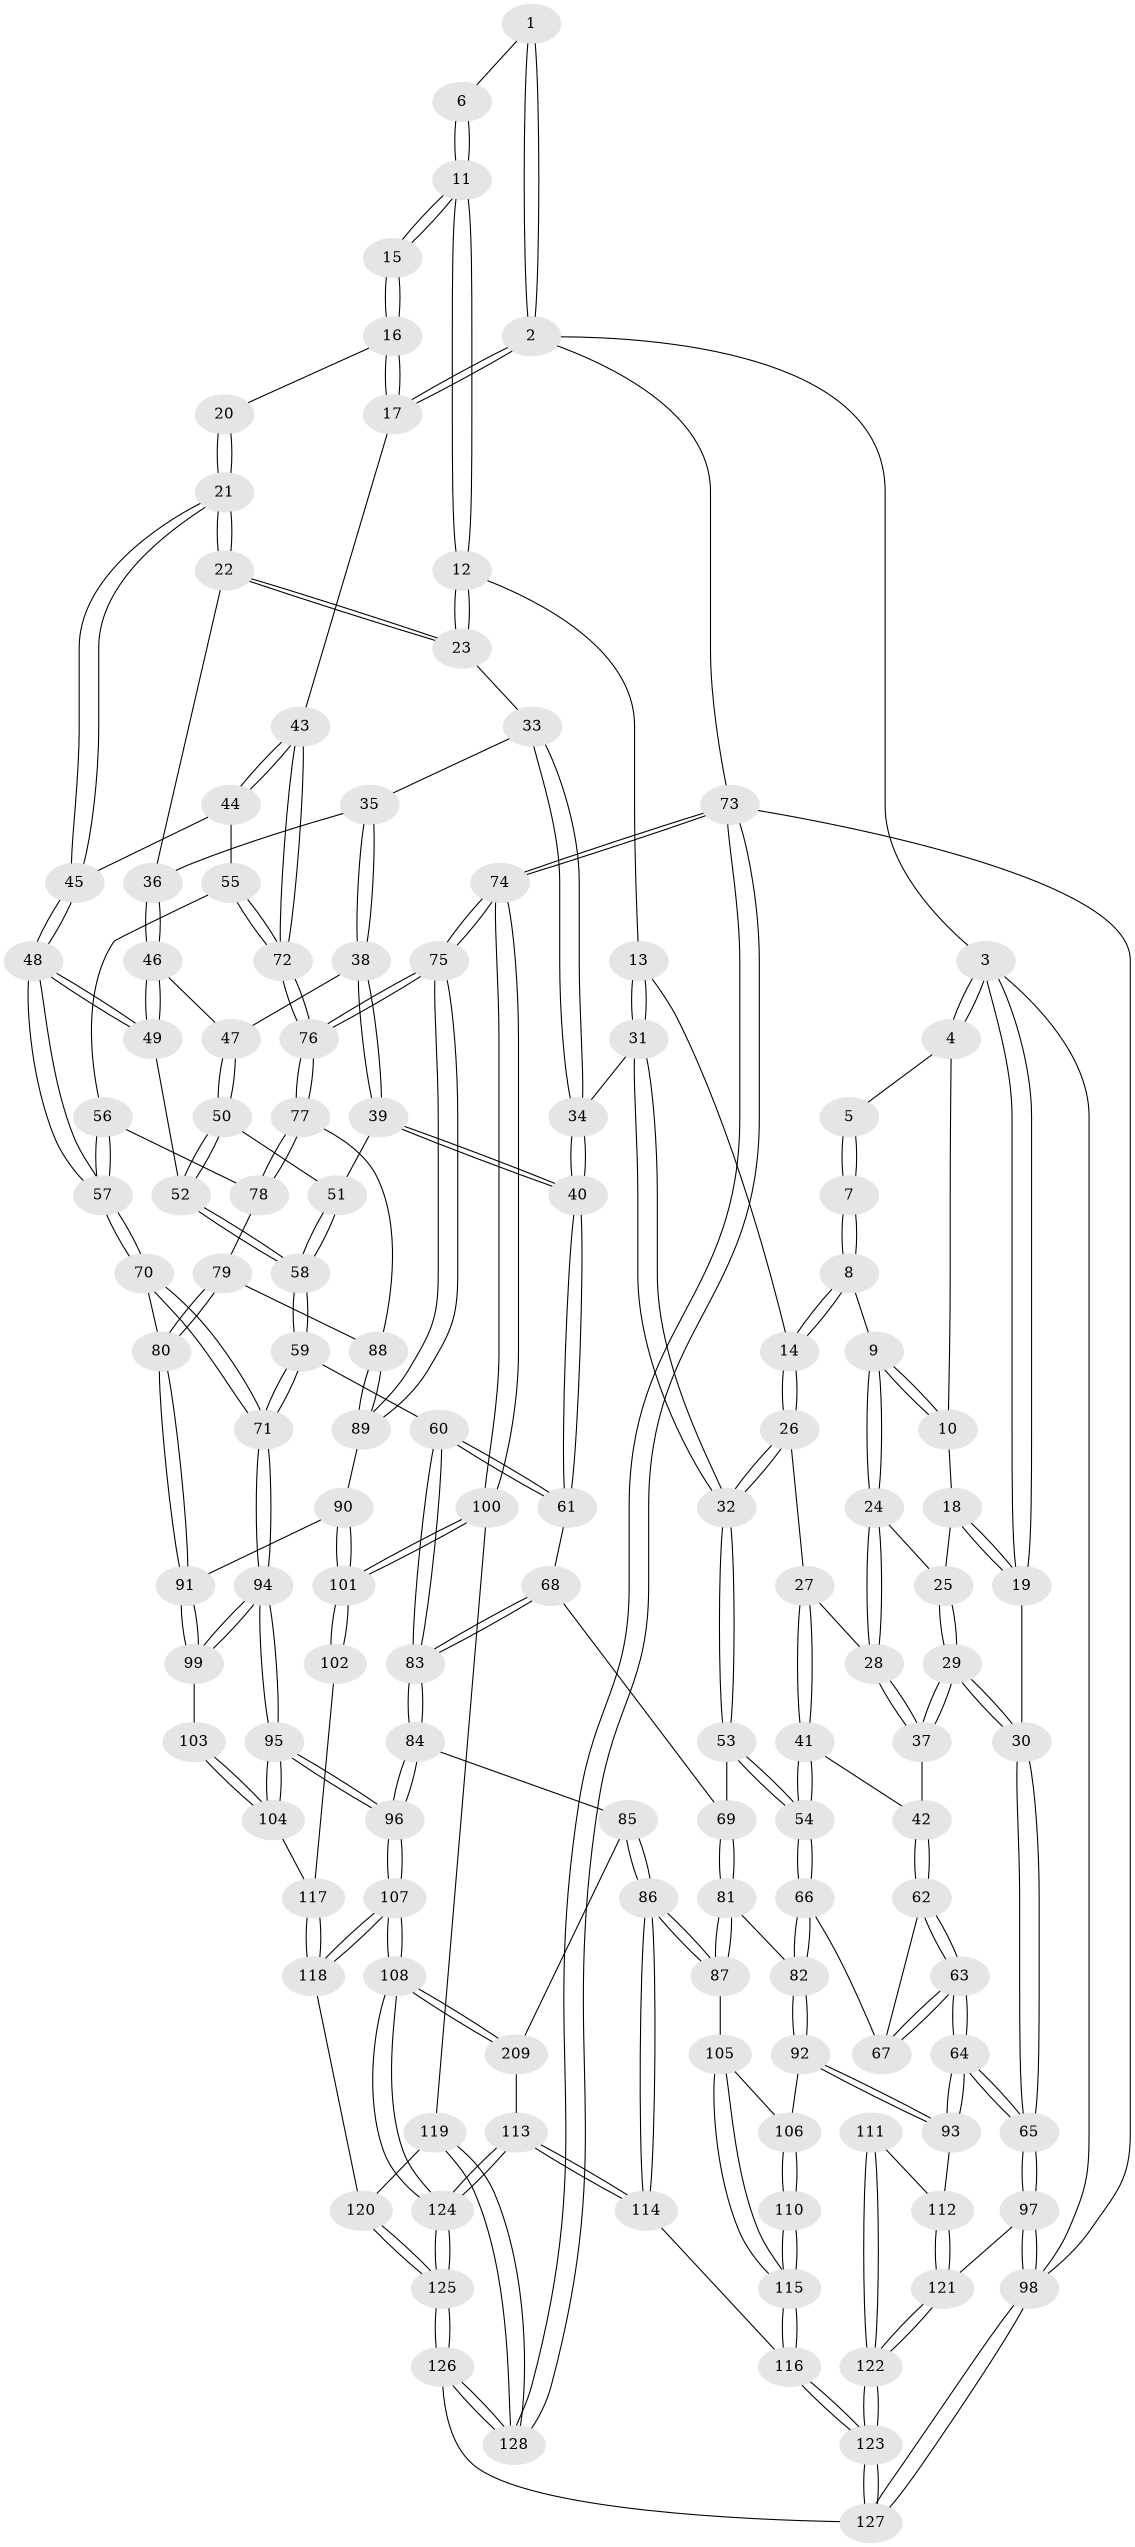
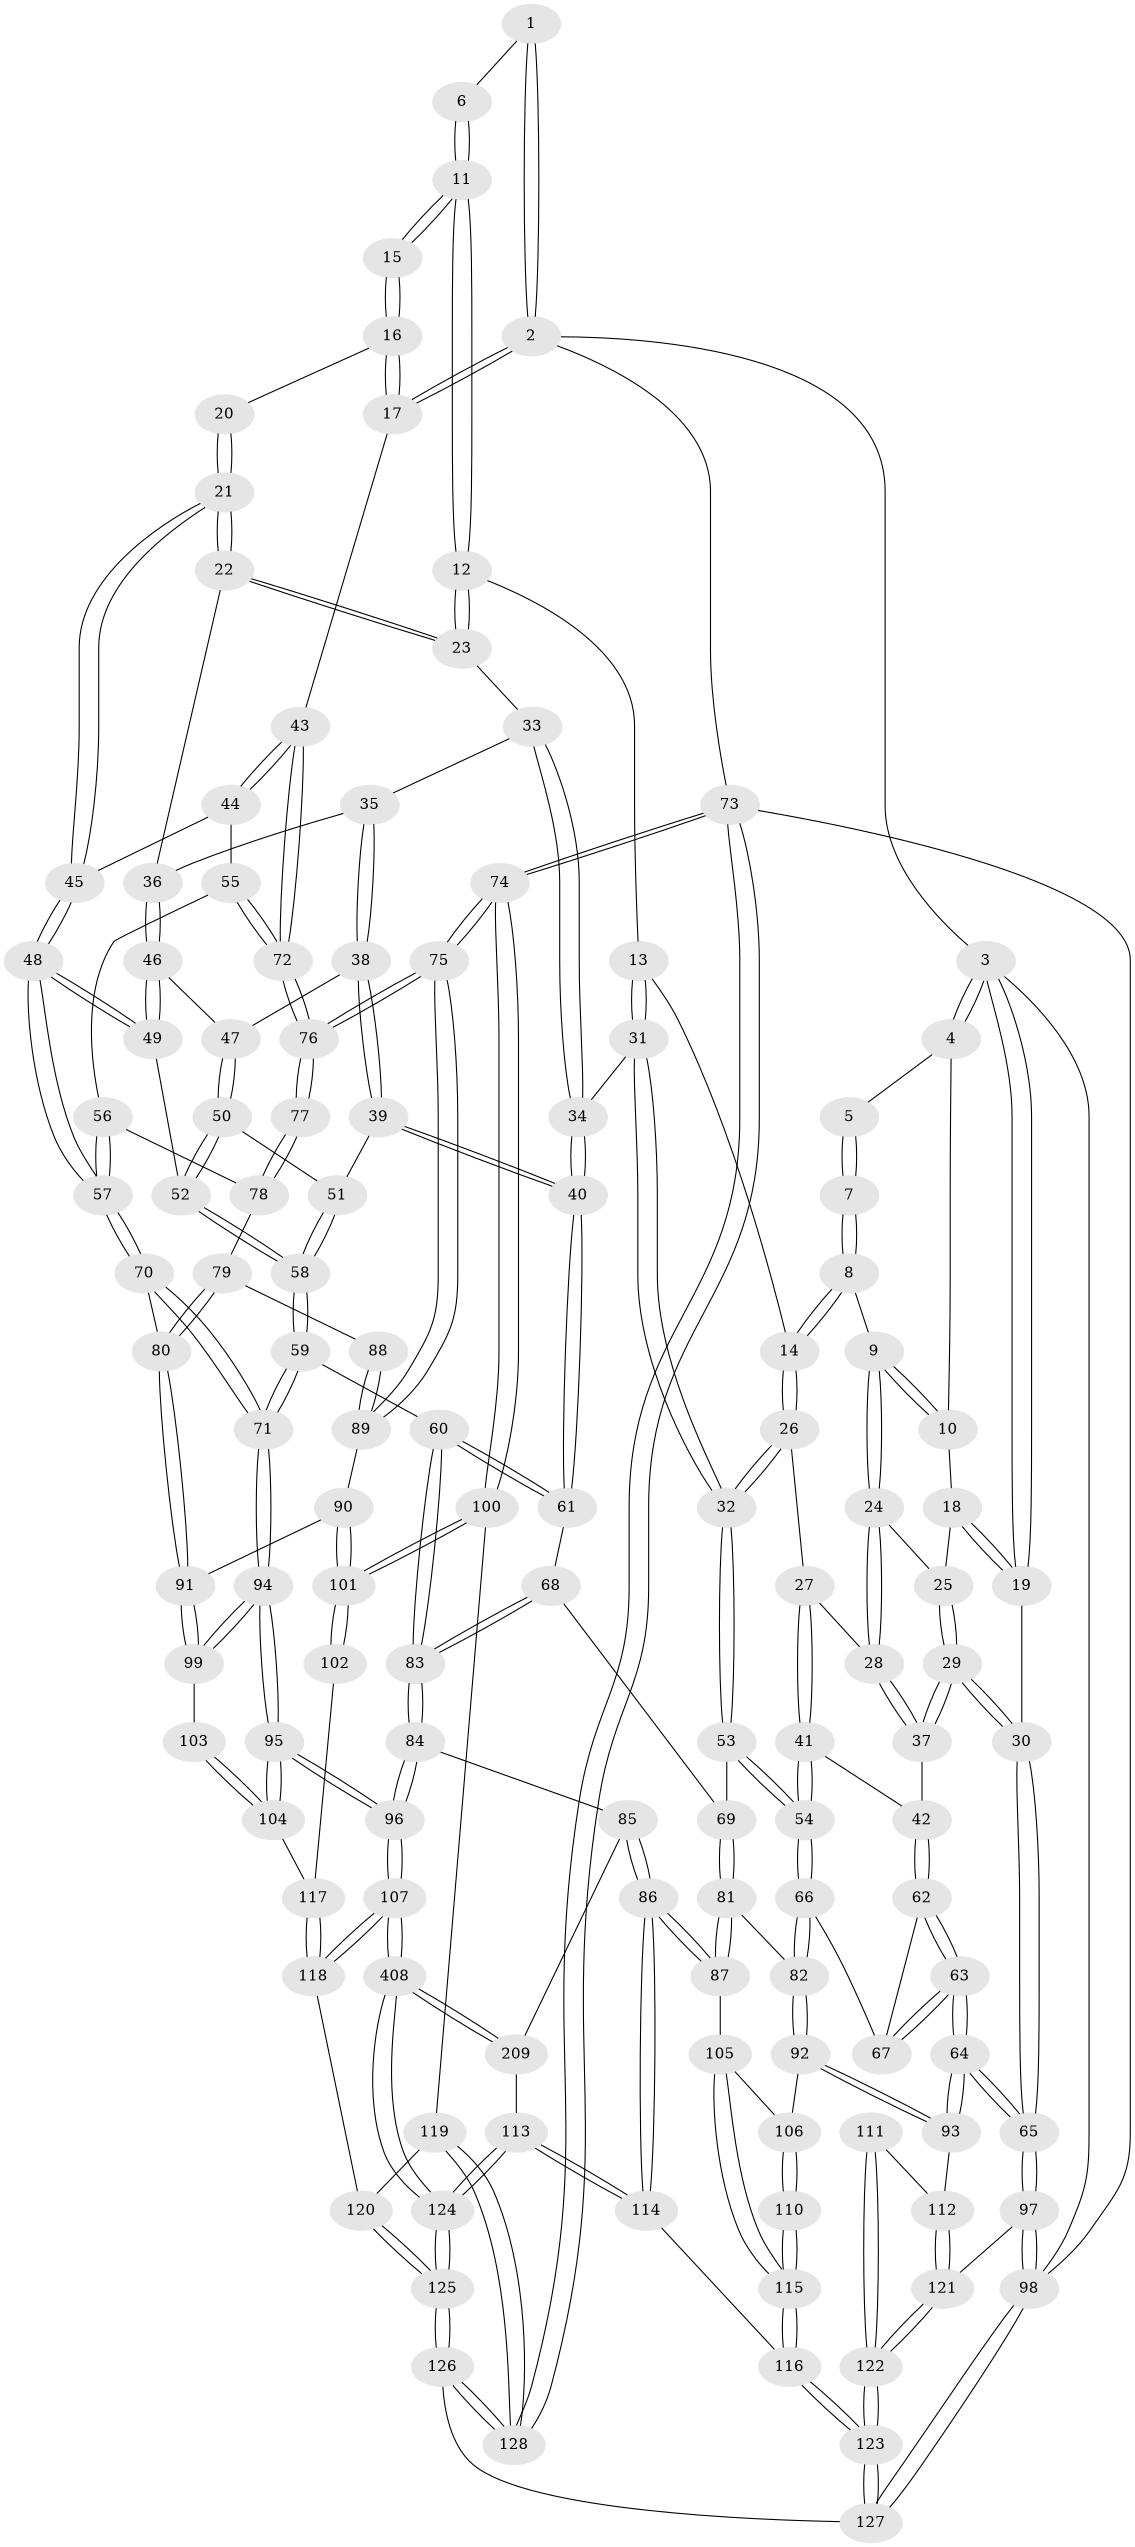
(390, 1218) -> none
(395, 1976) -> (395, 1976)
